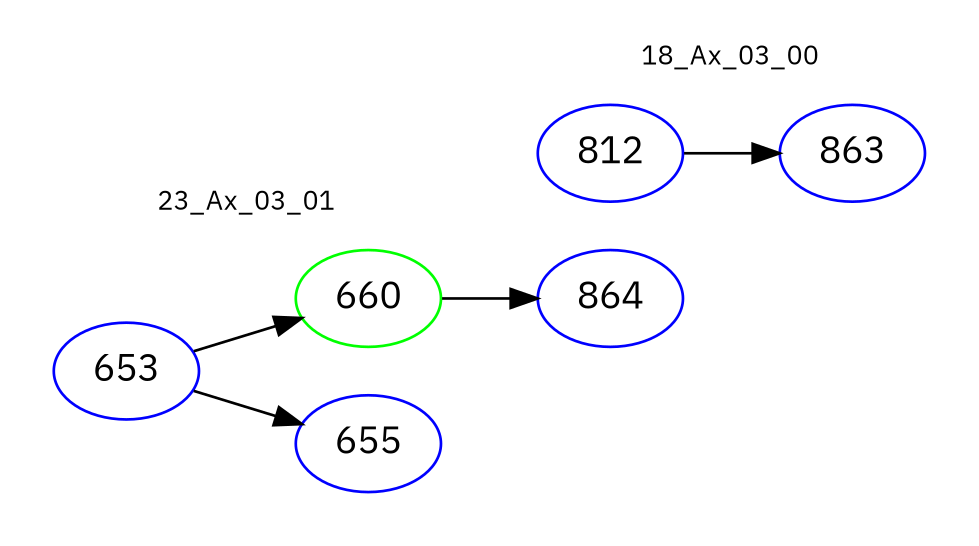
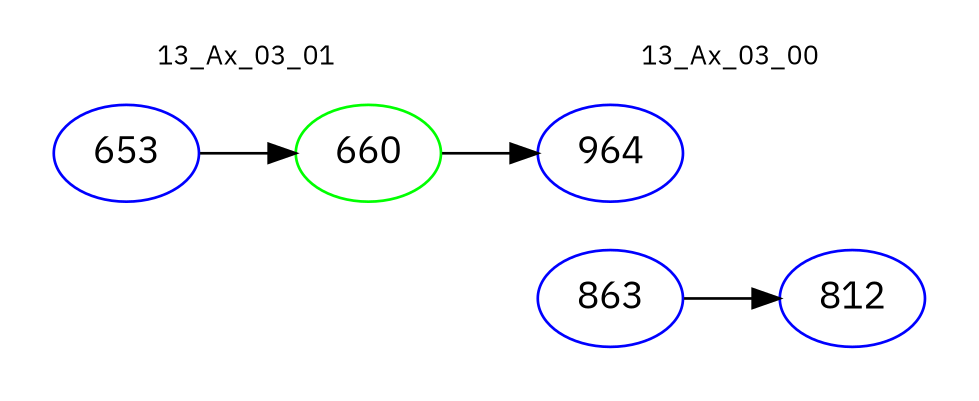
(731, 58) -> (731, 58)
(718, 153) -> (718, 298)
(247, 203) -> (247, 58)
(610, 298) -> (610, 153)
(368, 444) -> none
